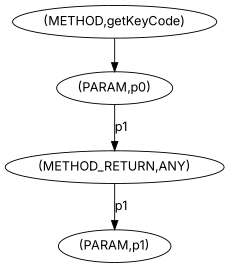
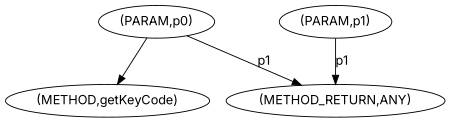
(115, 50) -> (135, 57)
(115, 202) -> (336, 57)
